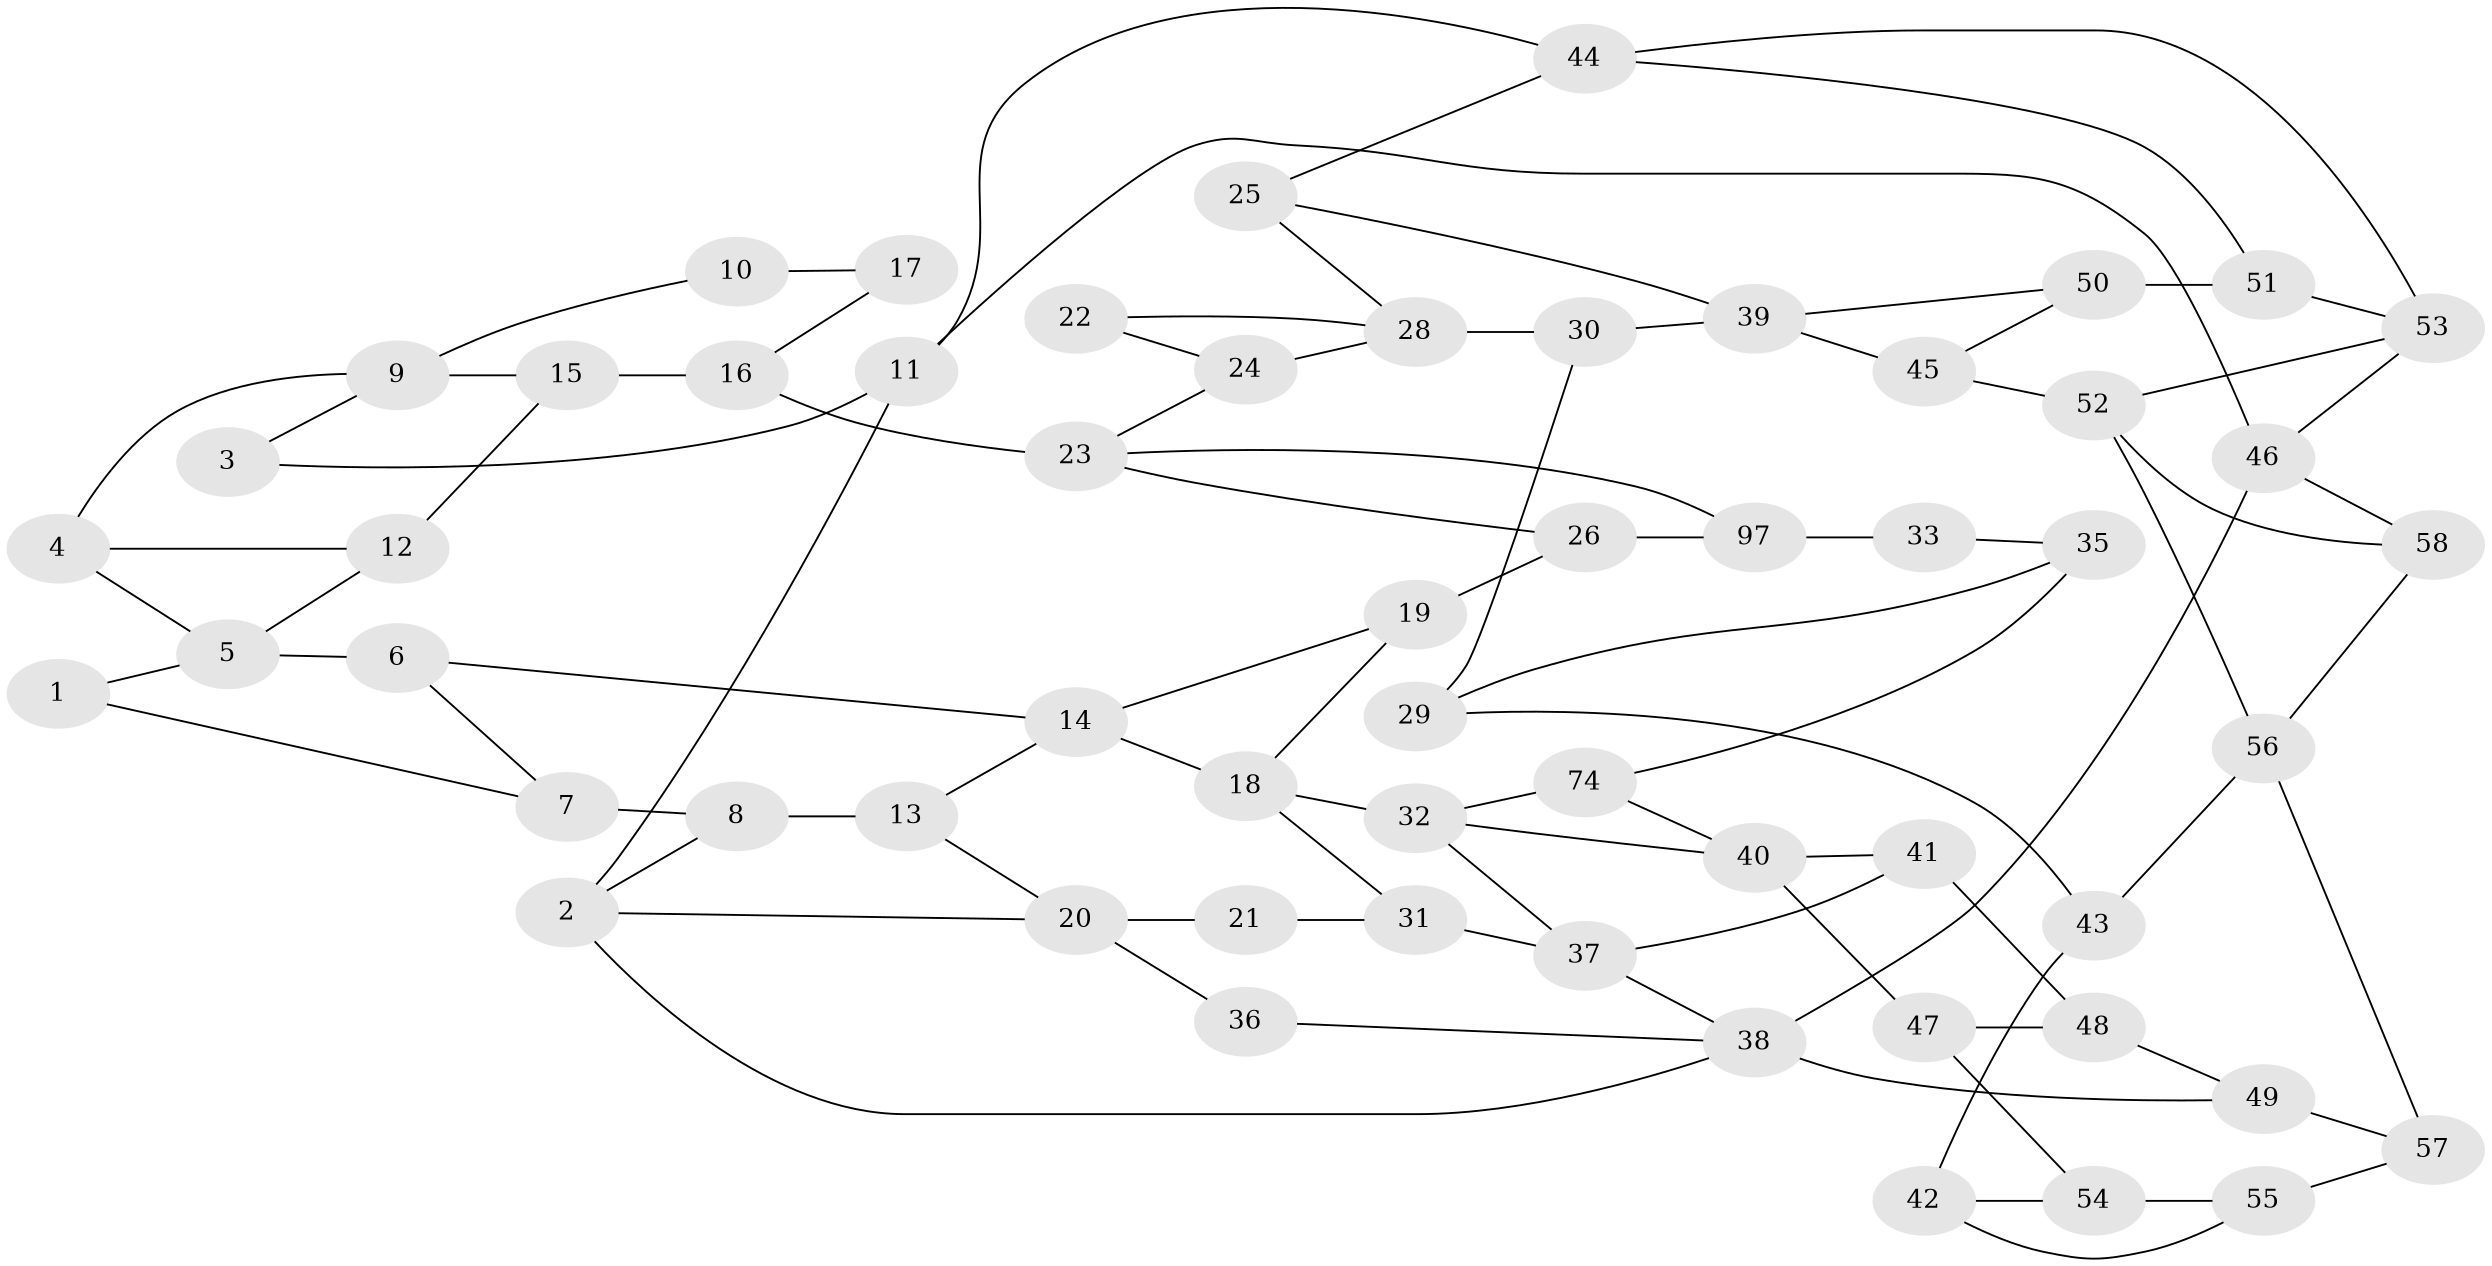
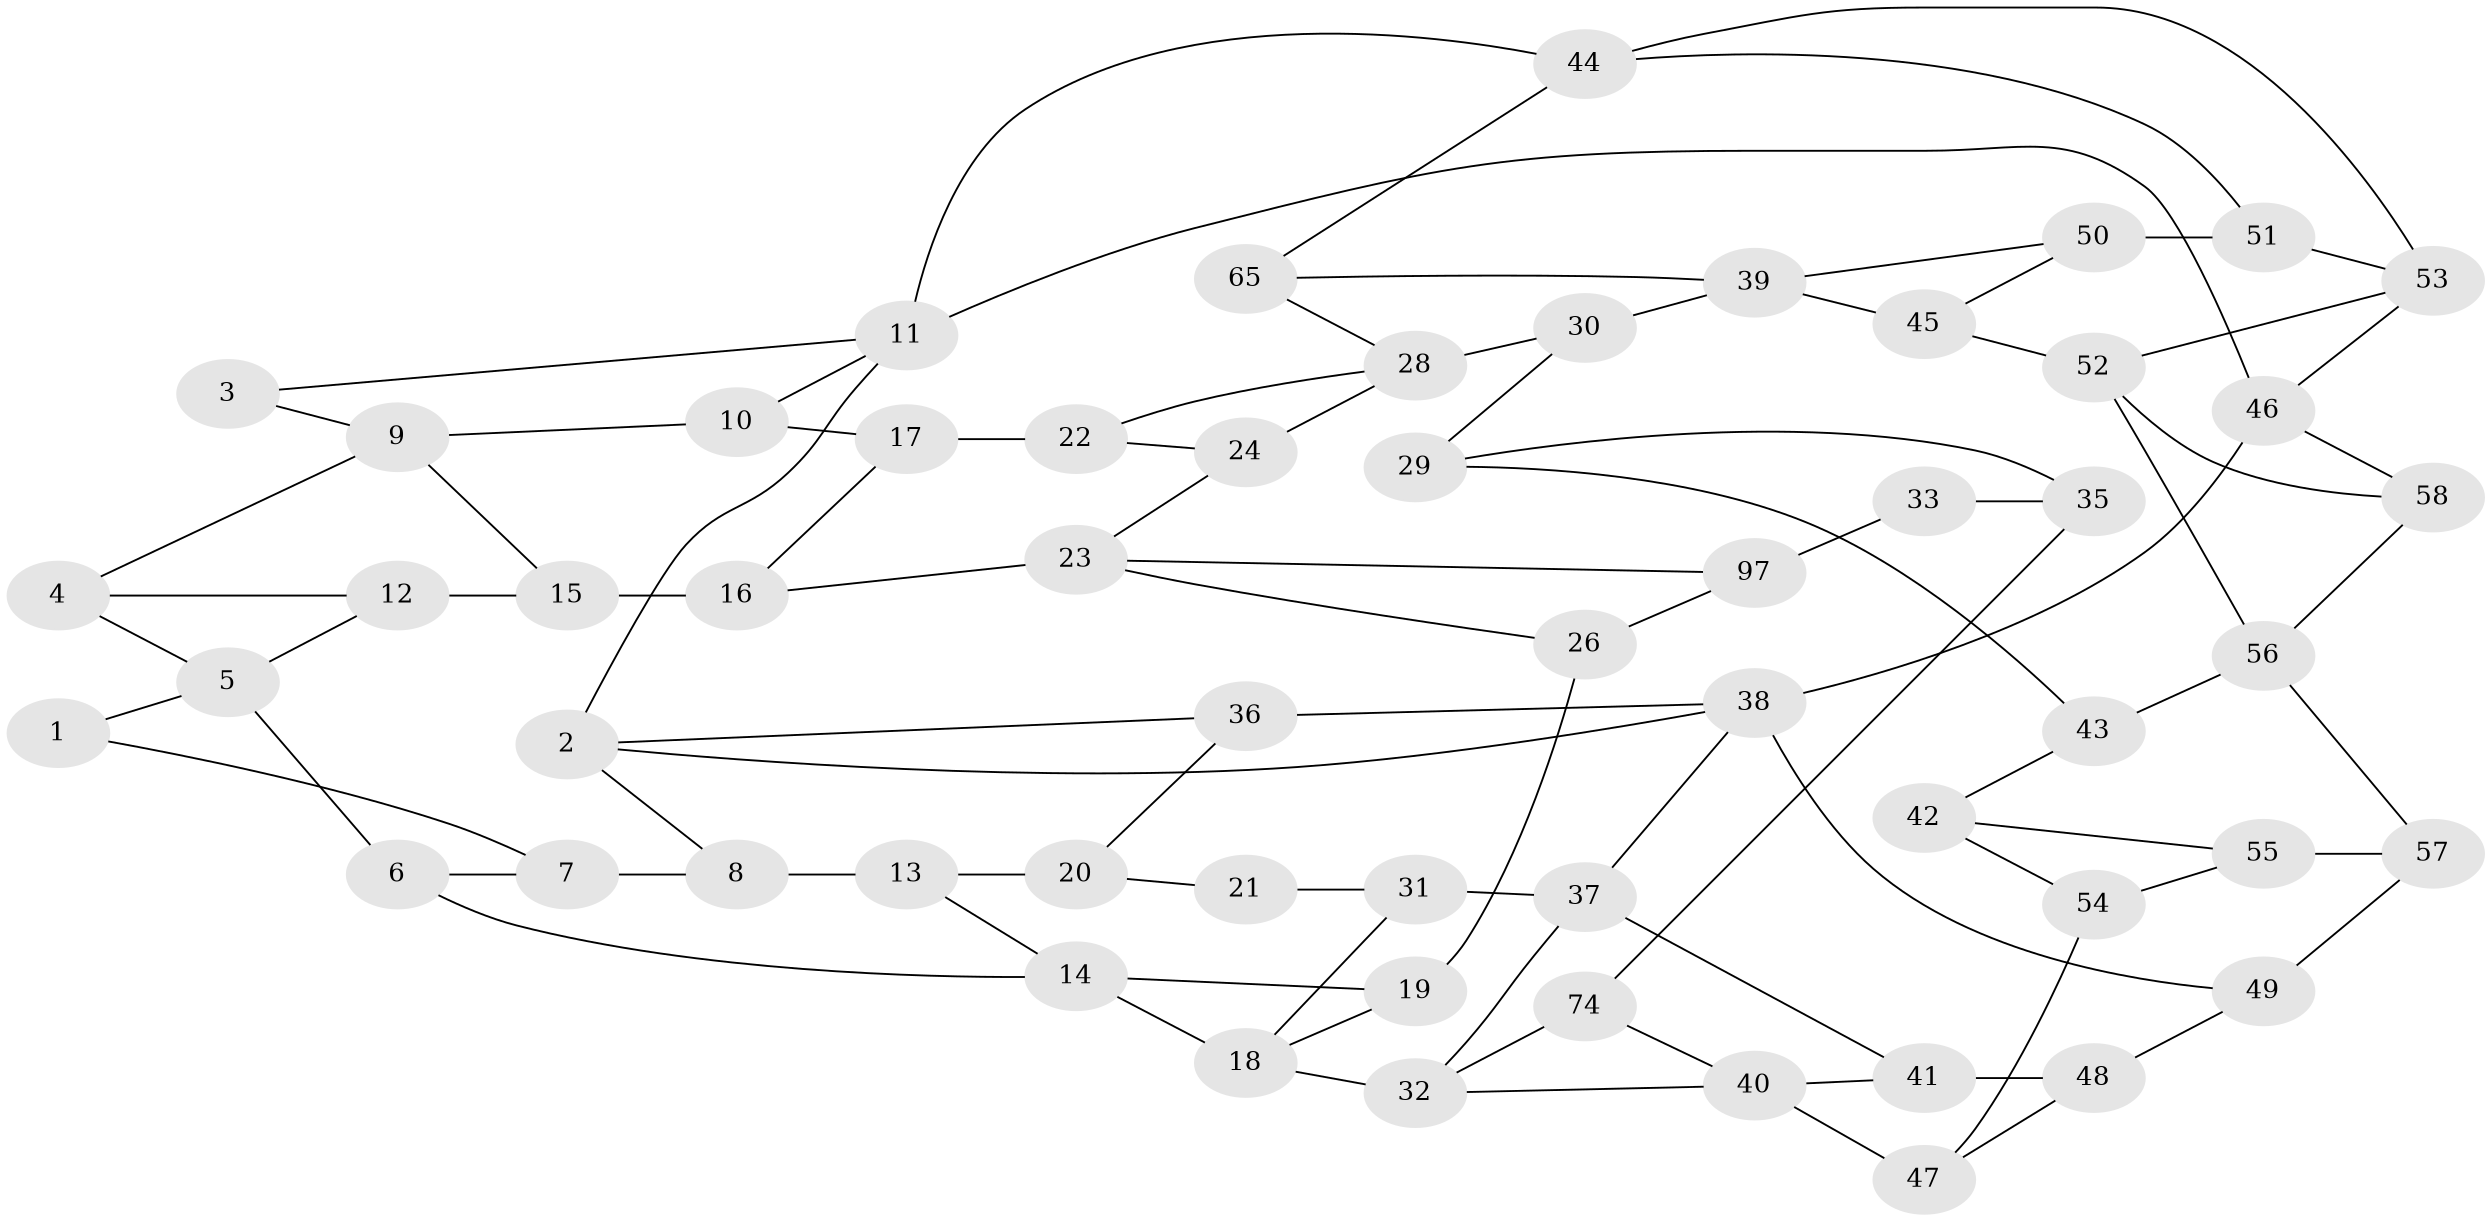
(1246, 196) -> (1246, 279)
none -> (822, 379)
none -> (992, 439)
(822, 916) -> (906, 730)
